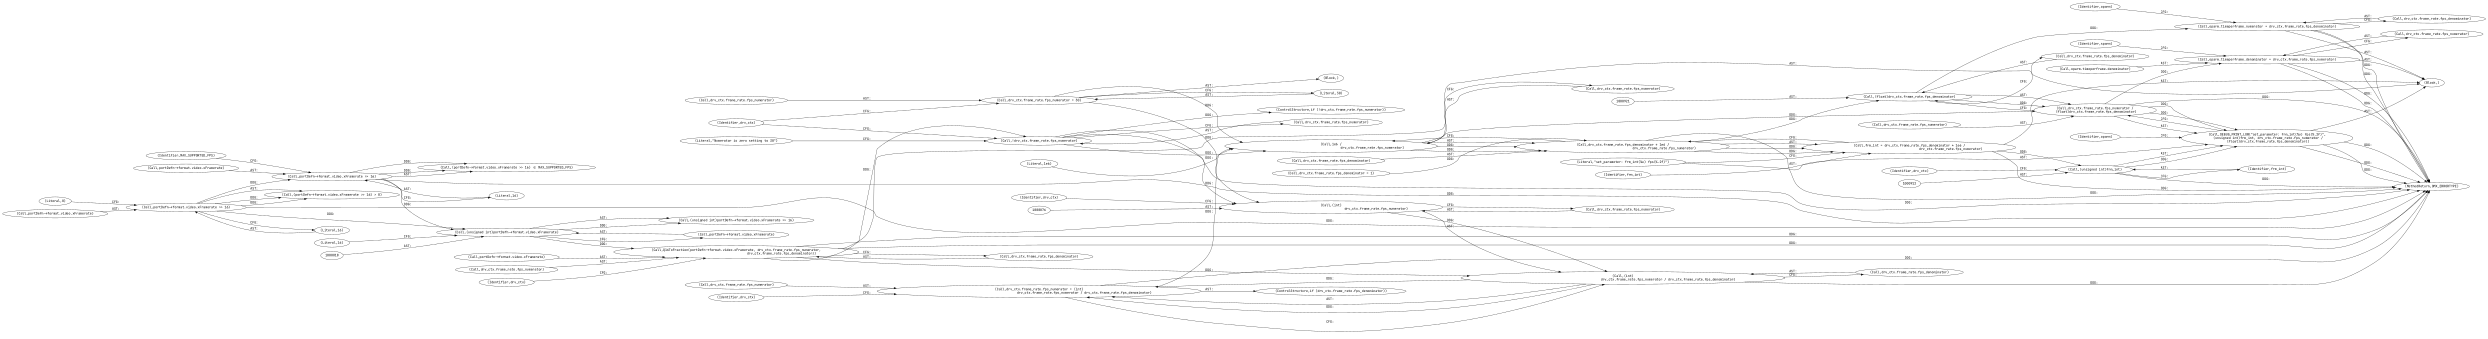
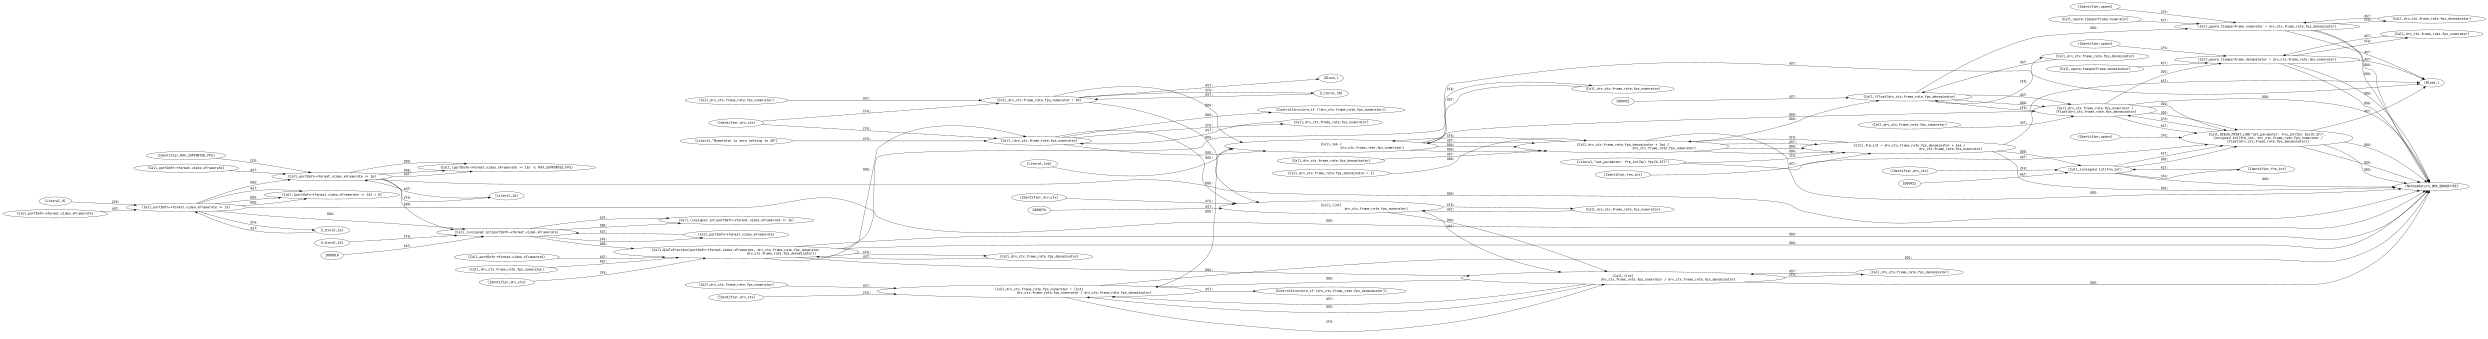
none -> (2095, 19)
(1729, 191) -> none
